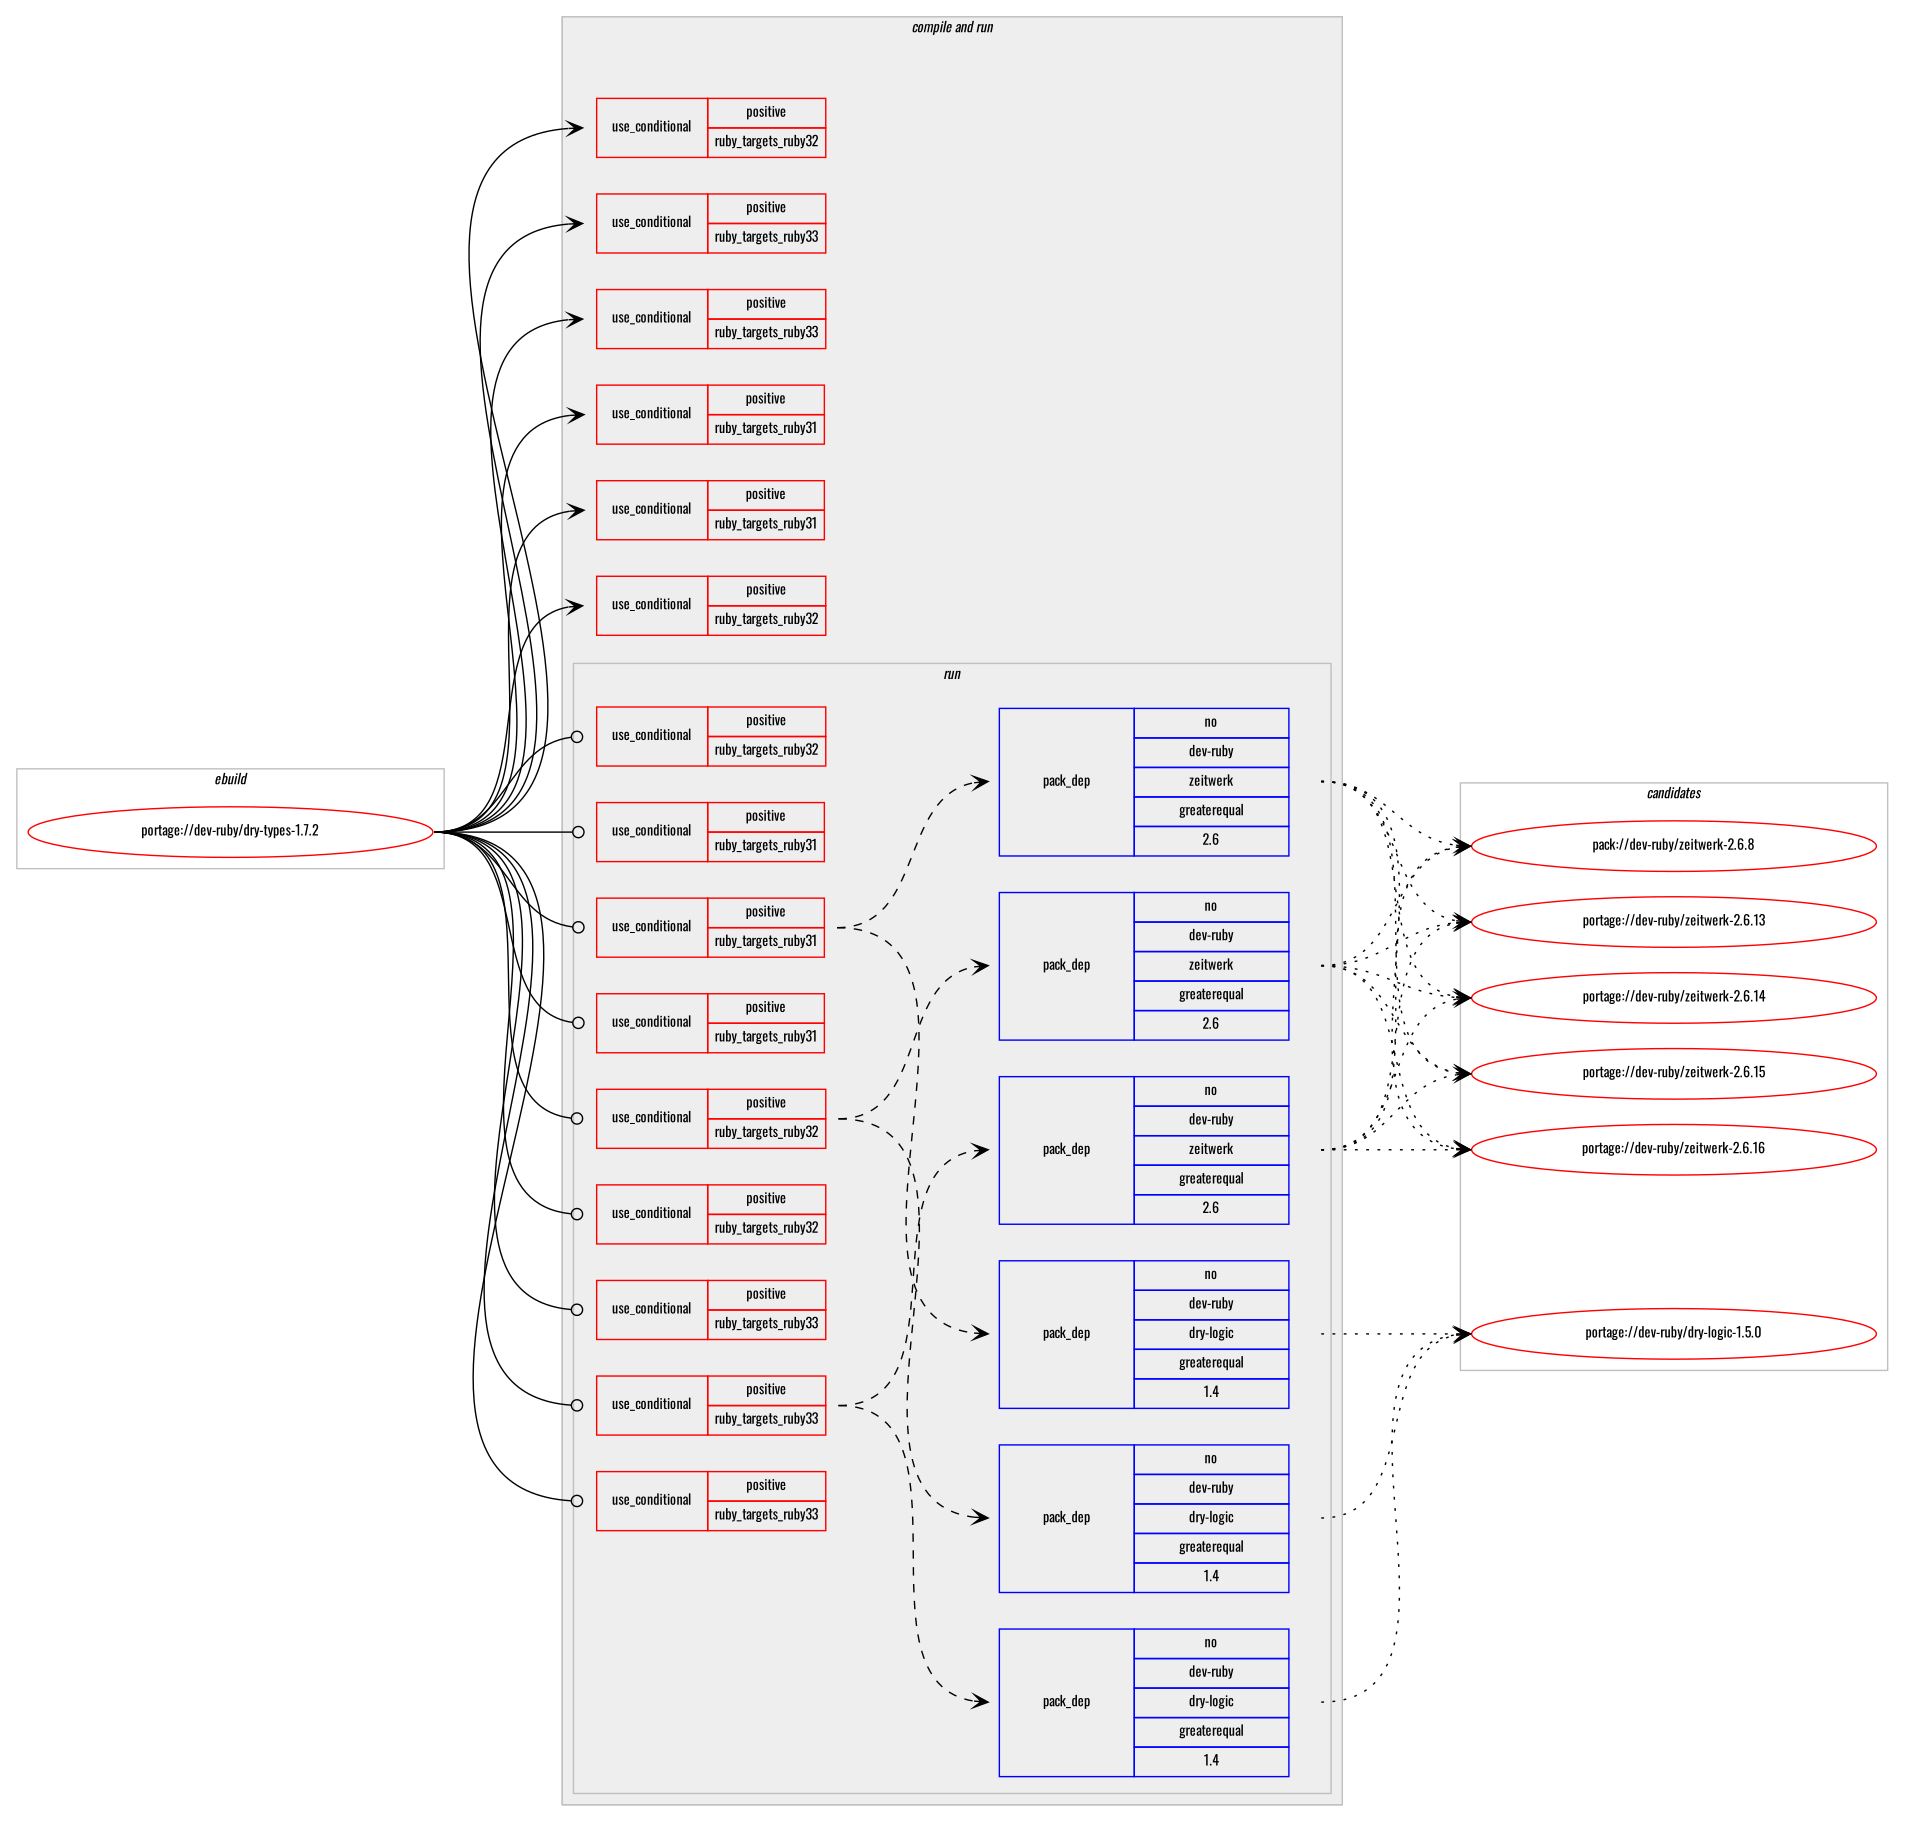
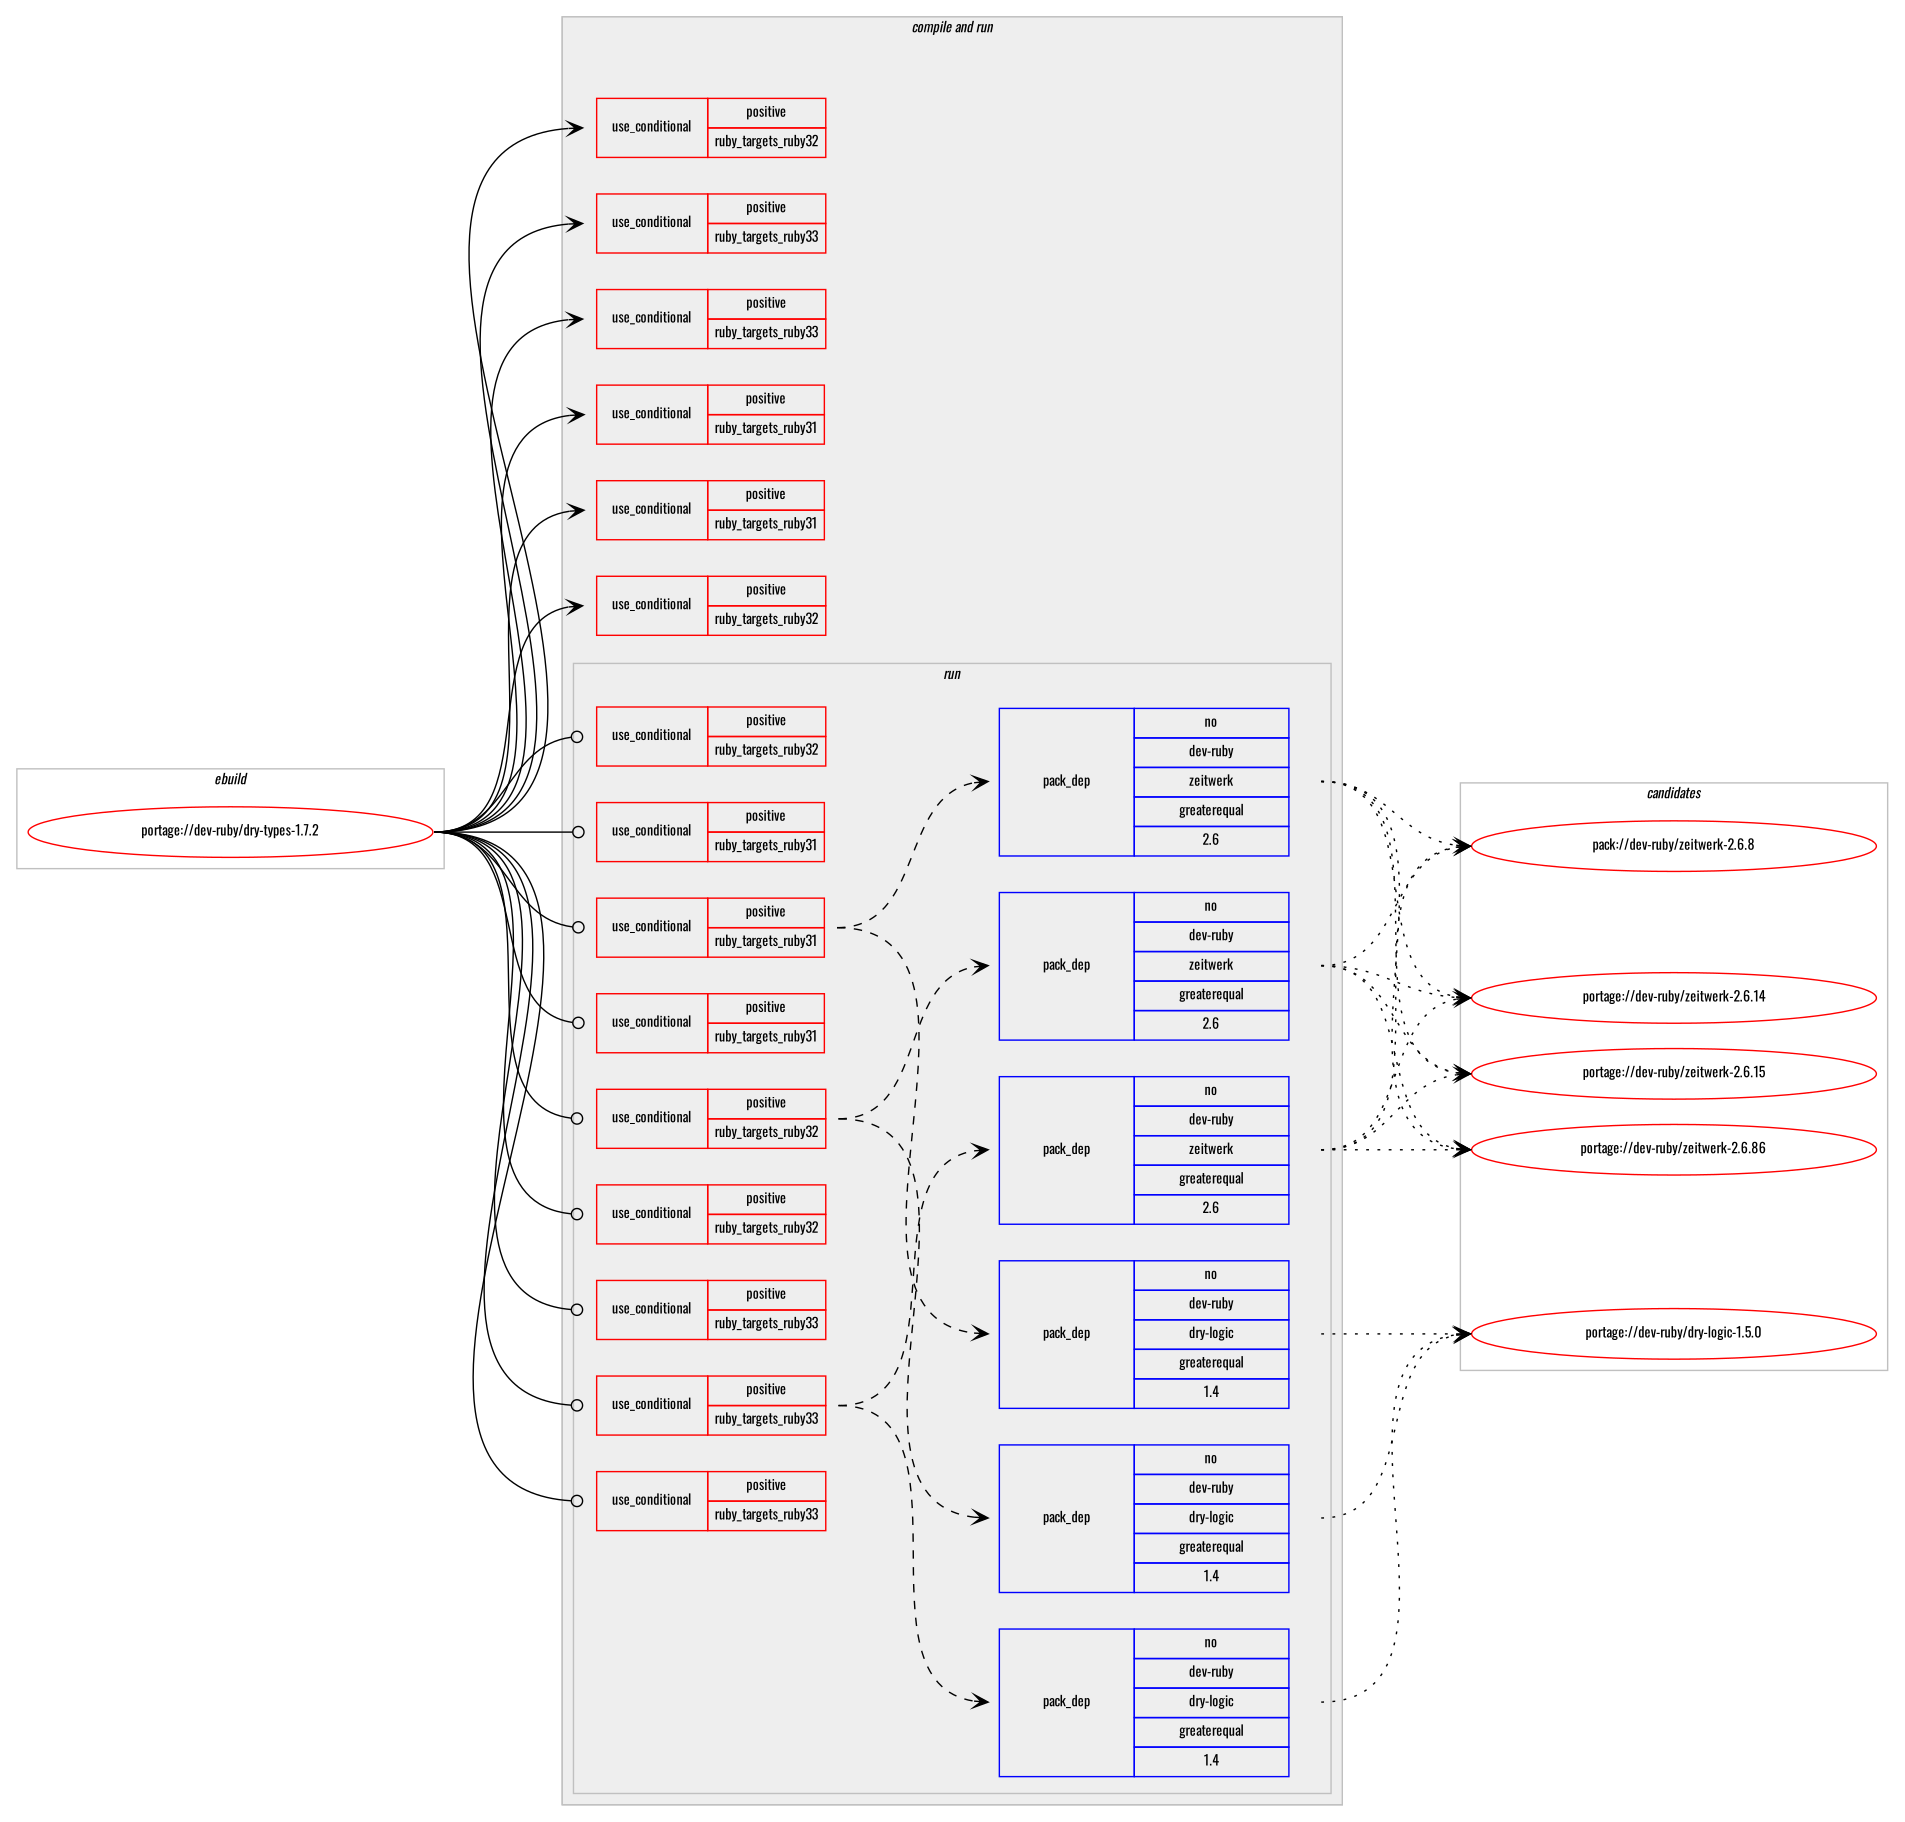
(1674, 922) -> none
(1674, 1150) -> (1674, 1150)
